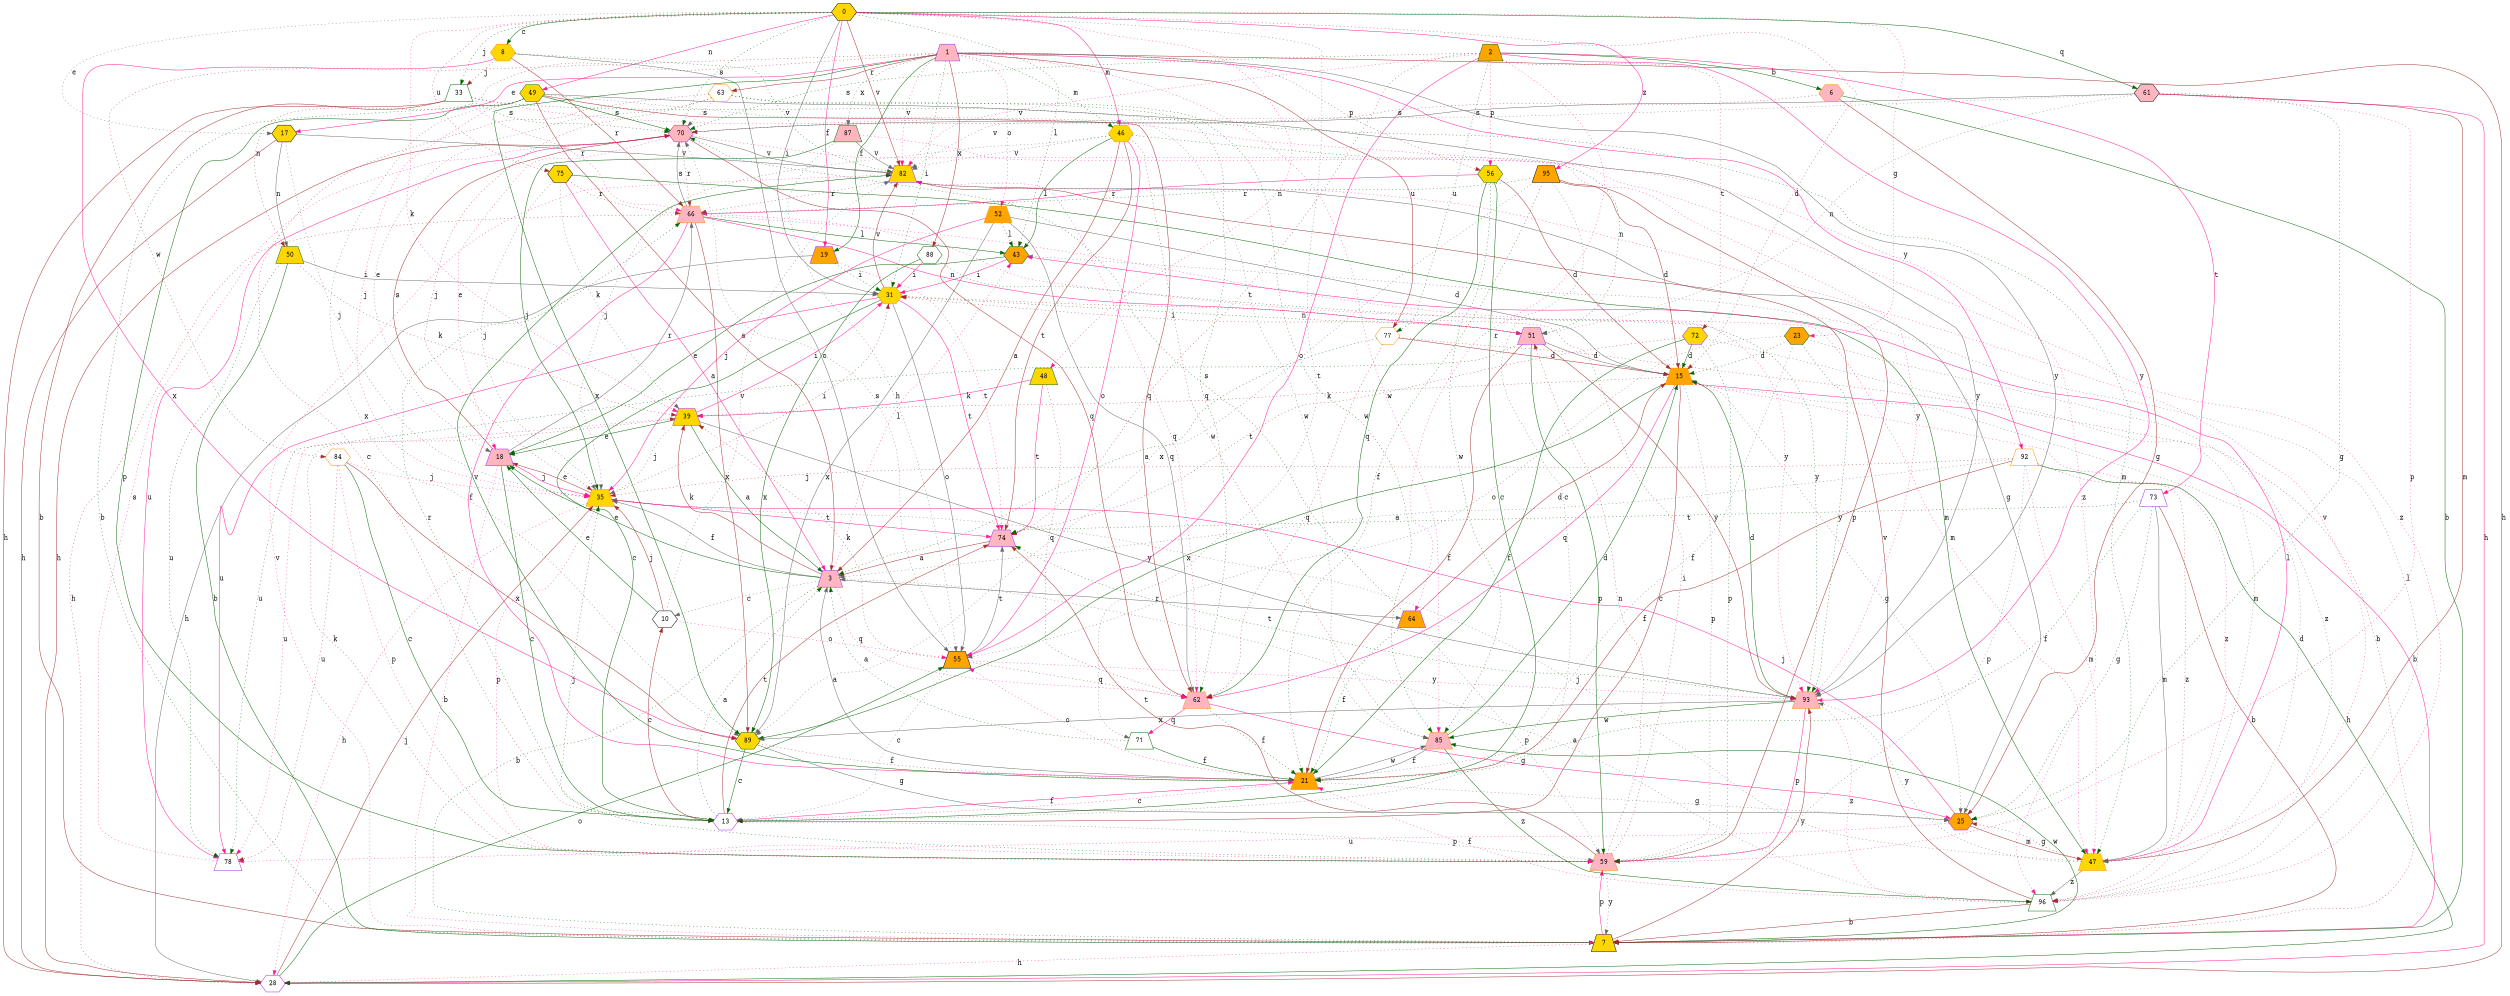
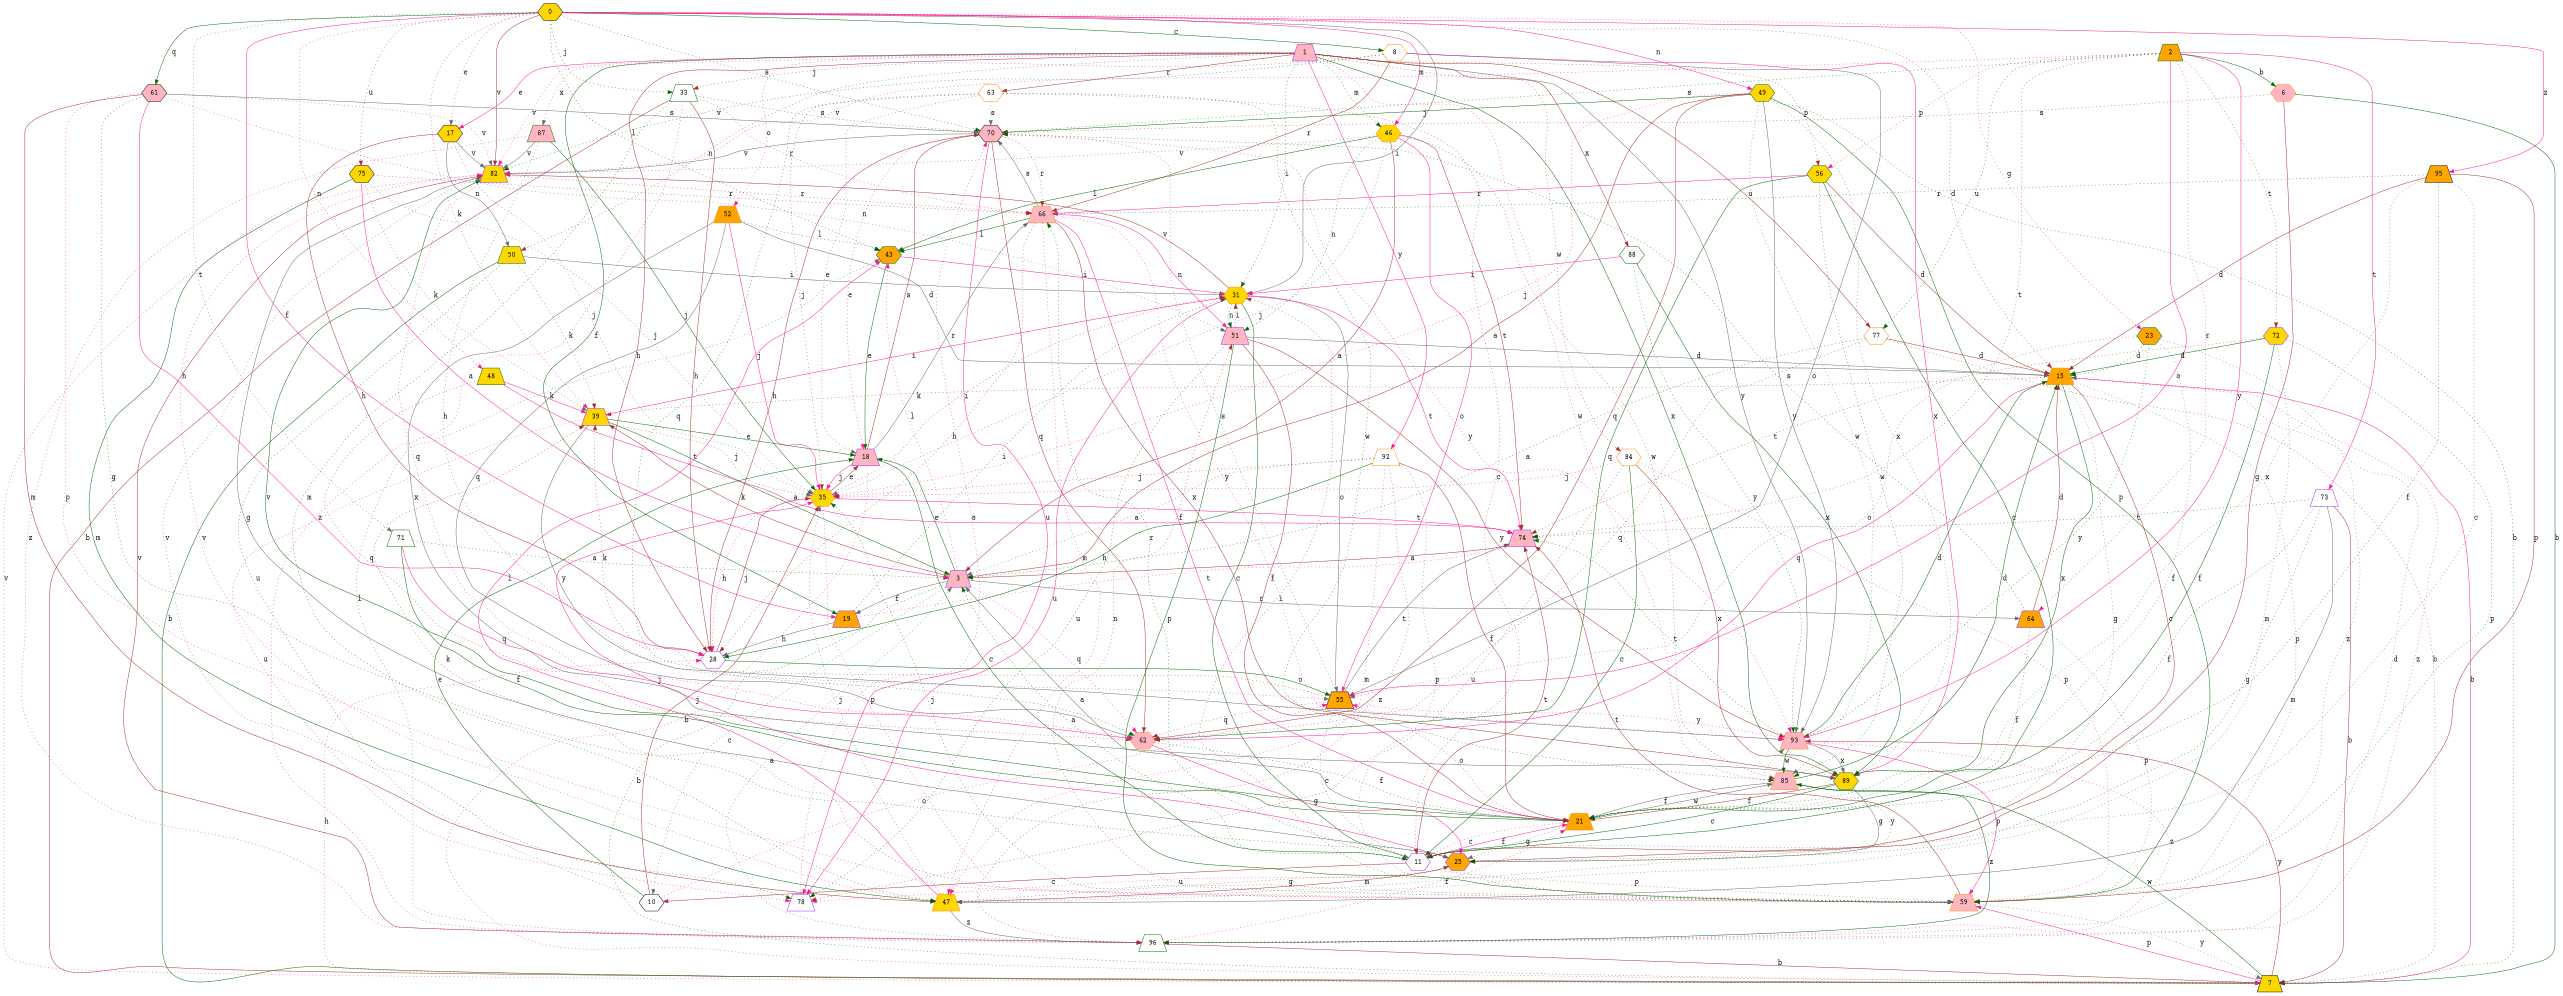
(503, 53) -> (1395, 53)
(617, 113) -> (1425, 113)
(681, 134) -> (991, 134)
(600, 498) -> (822, 498)
(715, 549) -> (902, 593)
(1197, 700) -> (1143, 741)
(1169, 720) -> (739, 701)
(943, 769) -> (1715, 803)
(725, 822) -> (1418, 862)
